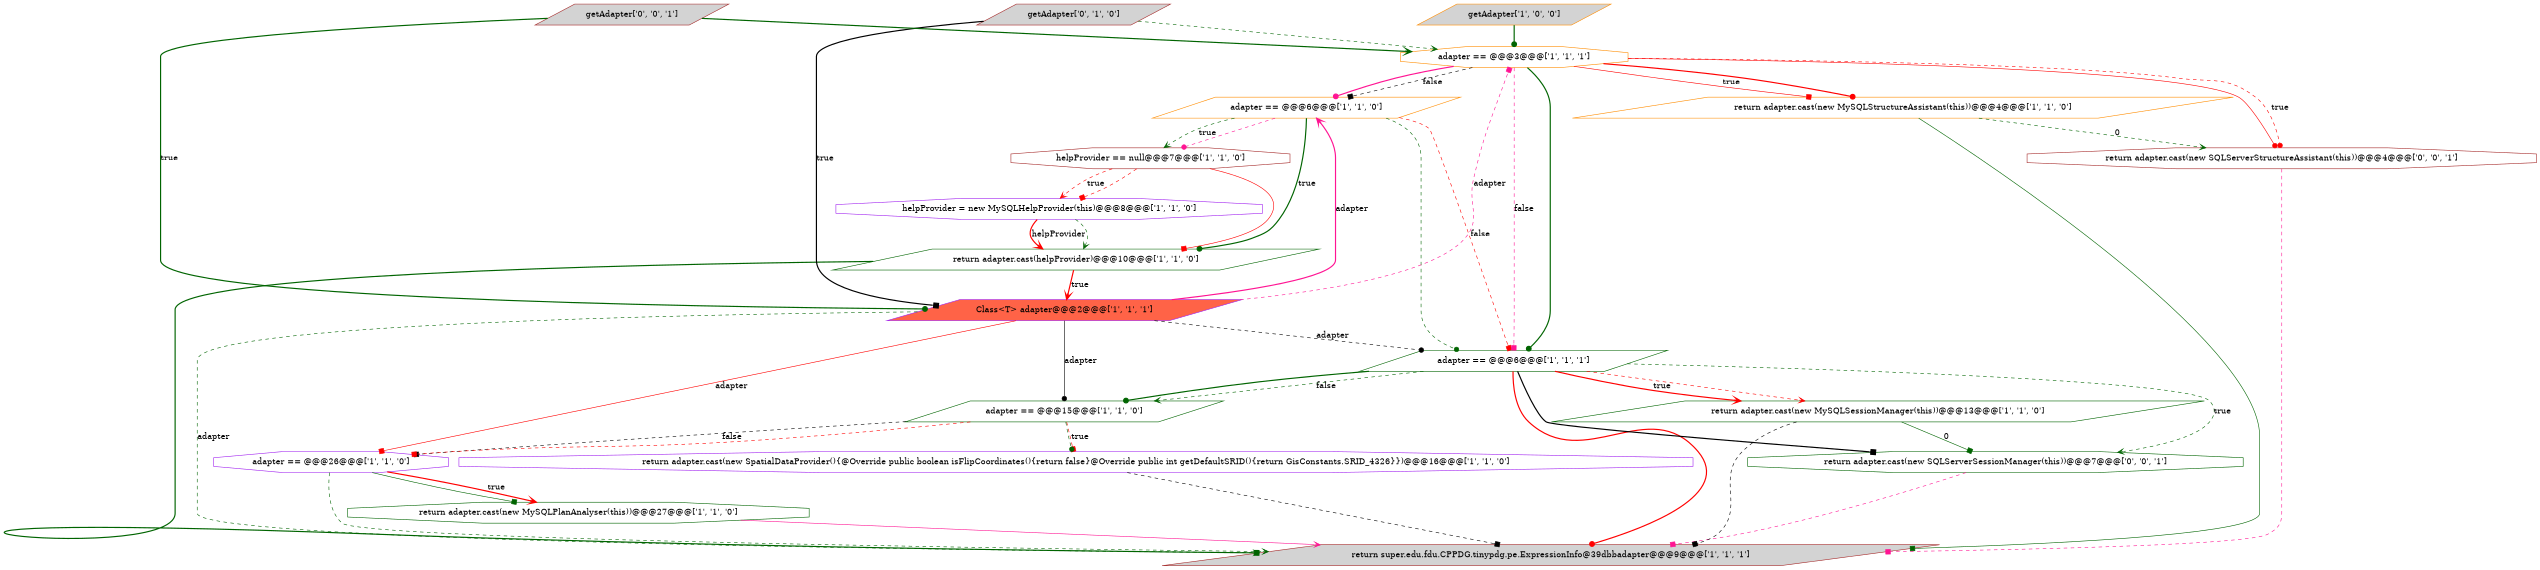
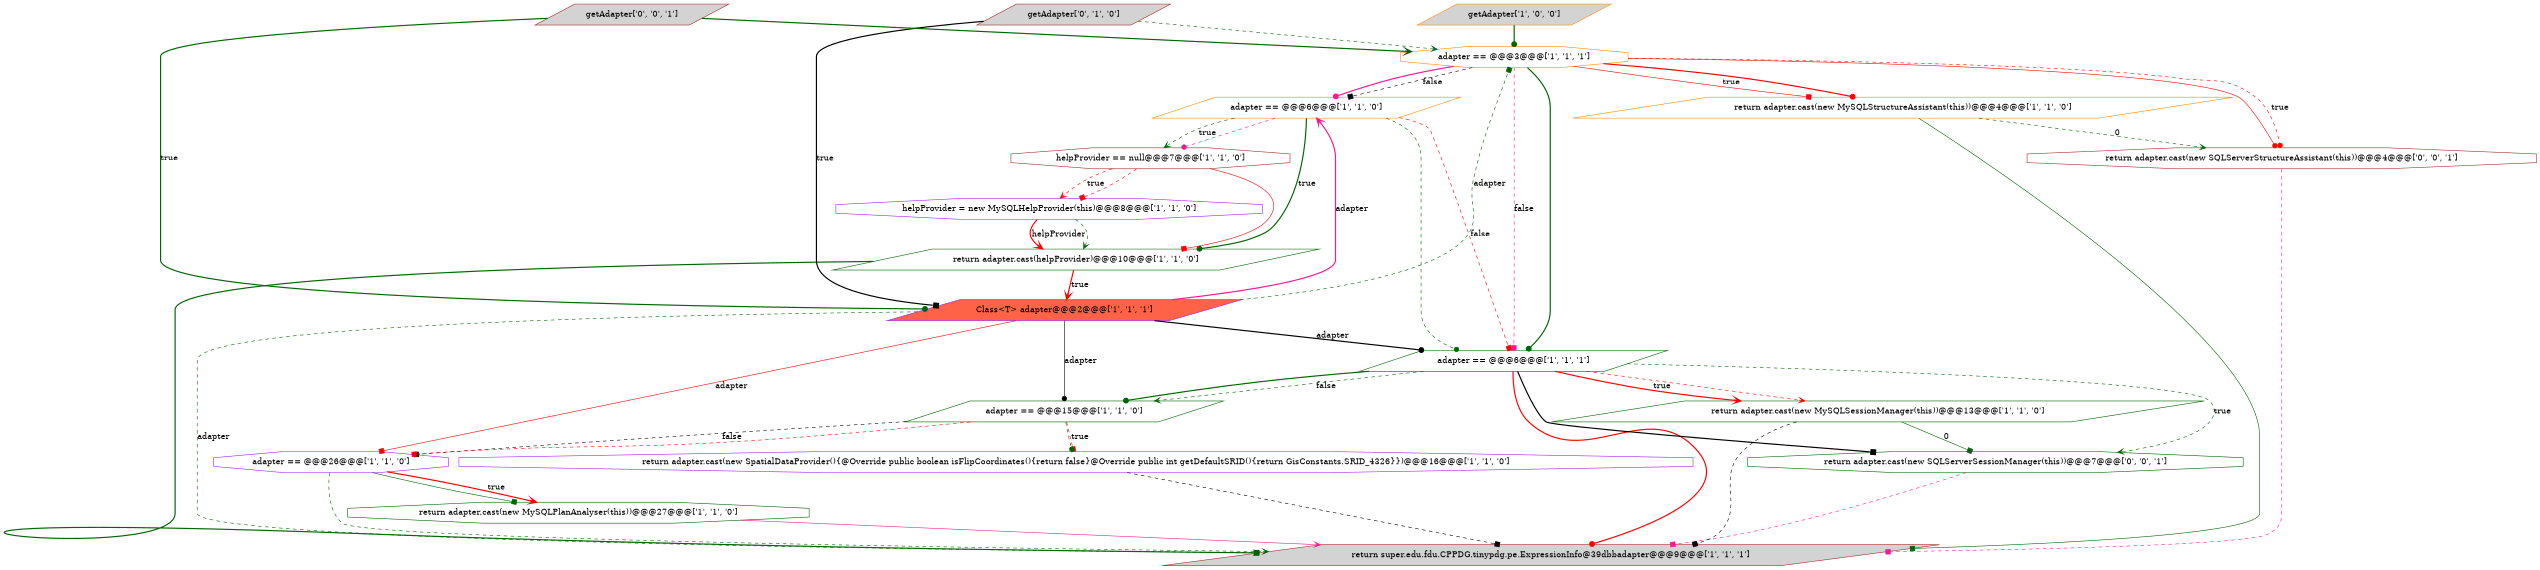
(1439, 256) -> (1439, 256)
(1287, 335) -> (1287, 335)
